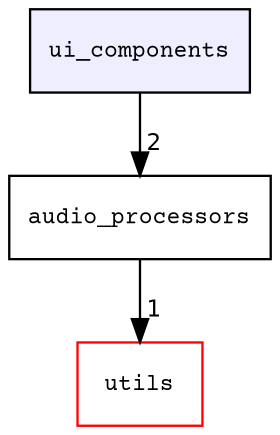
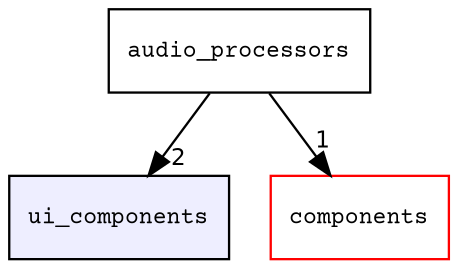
(140, 123) -> (186, 125)
(140, 384) -> (360, 218)
